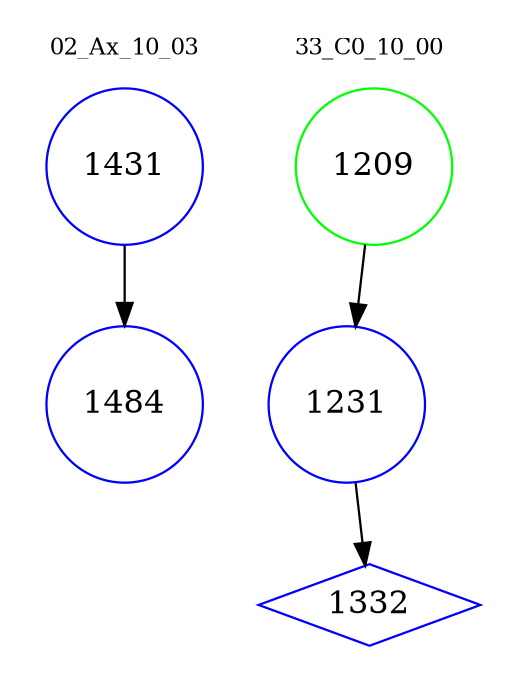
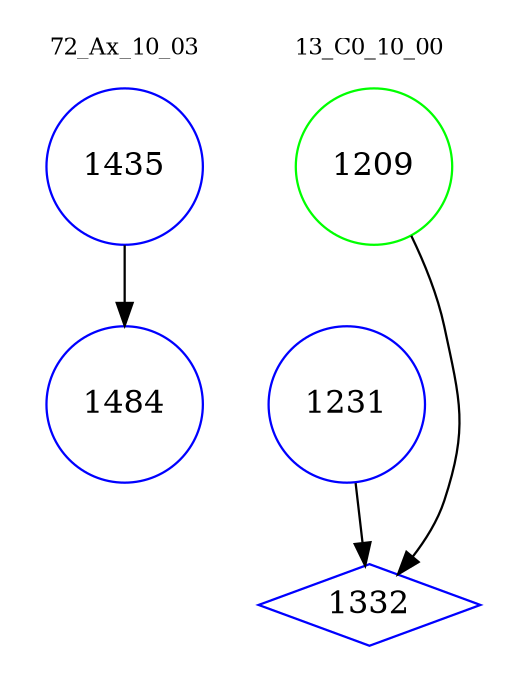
(125, 49) -> (125, 49)
(369, 49) -> (369, 49)
(125, 167) -> (125, 167)
(362, 274) -> (458, 398)
